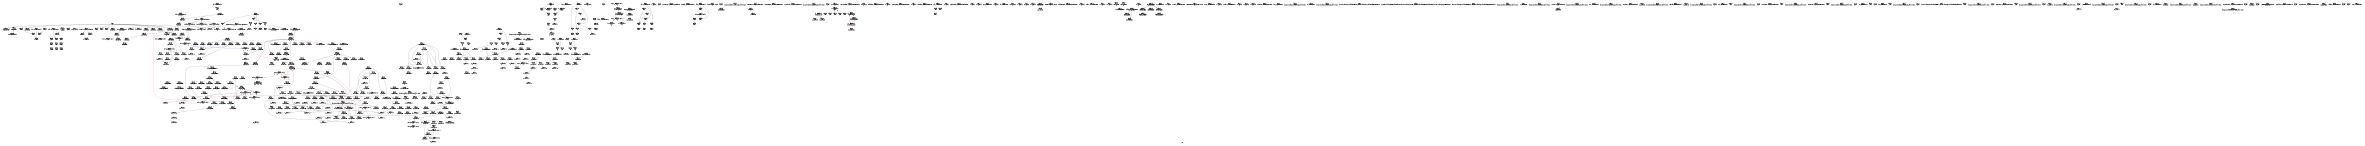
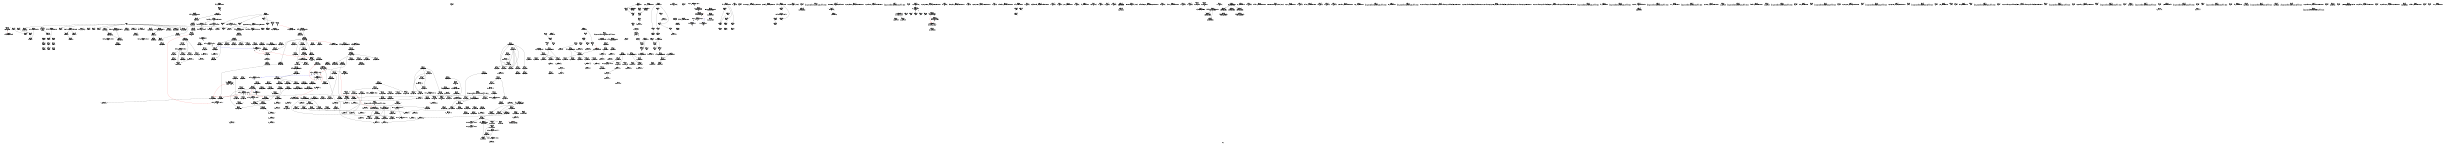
(419, 68) -> none
